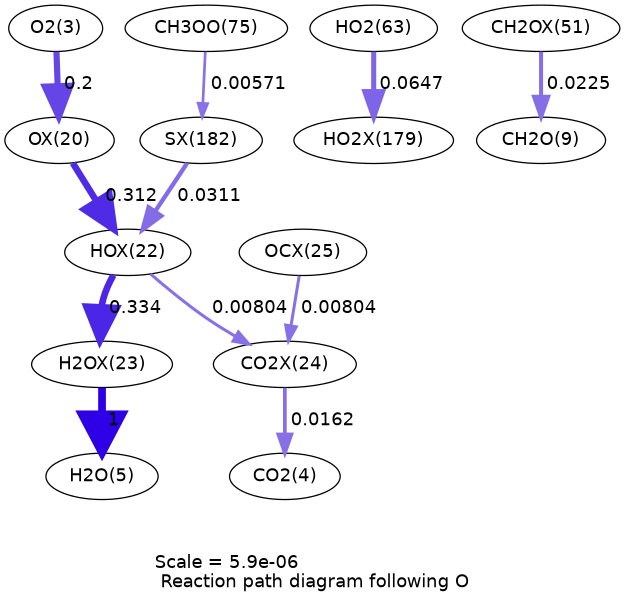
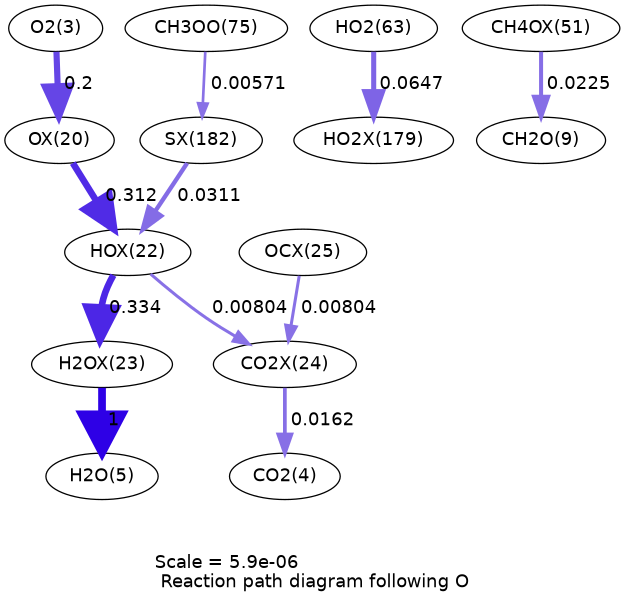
(541, 28) -> (541, 28)
